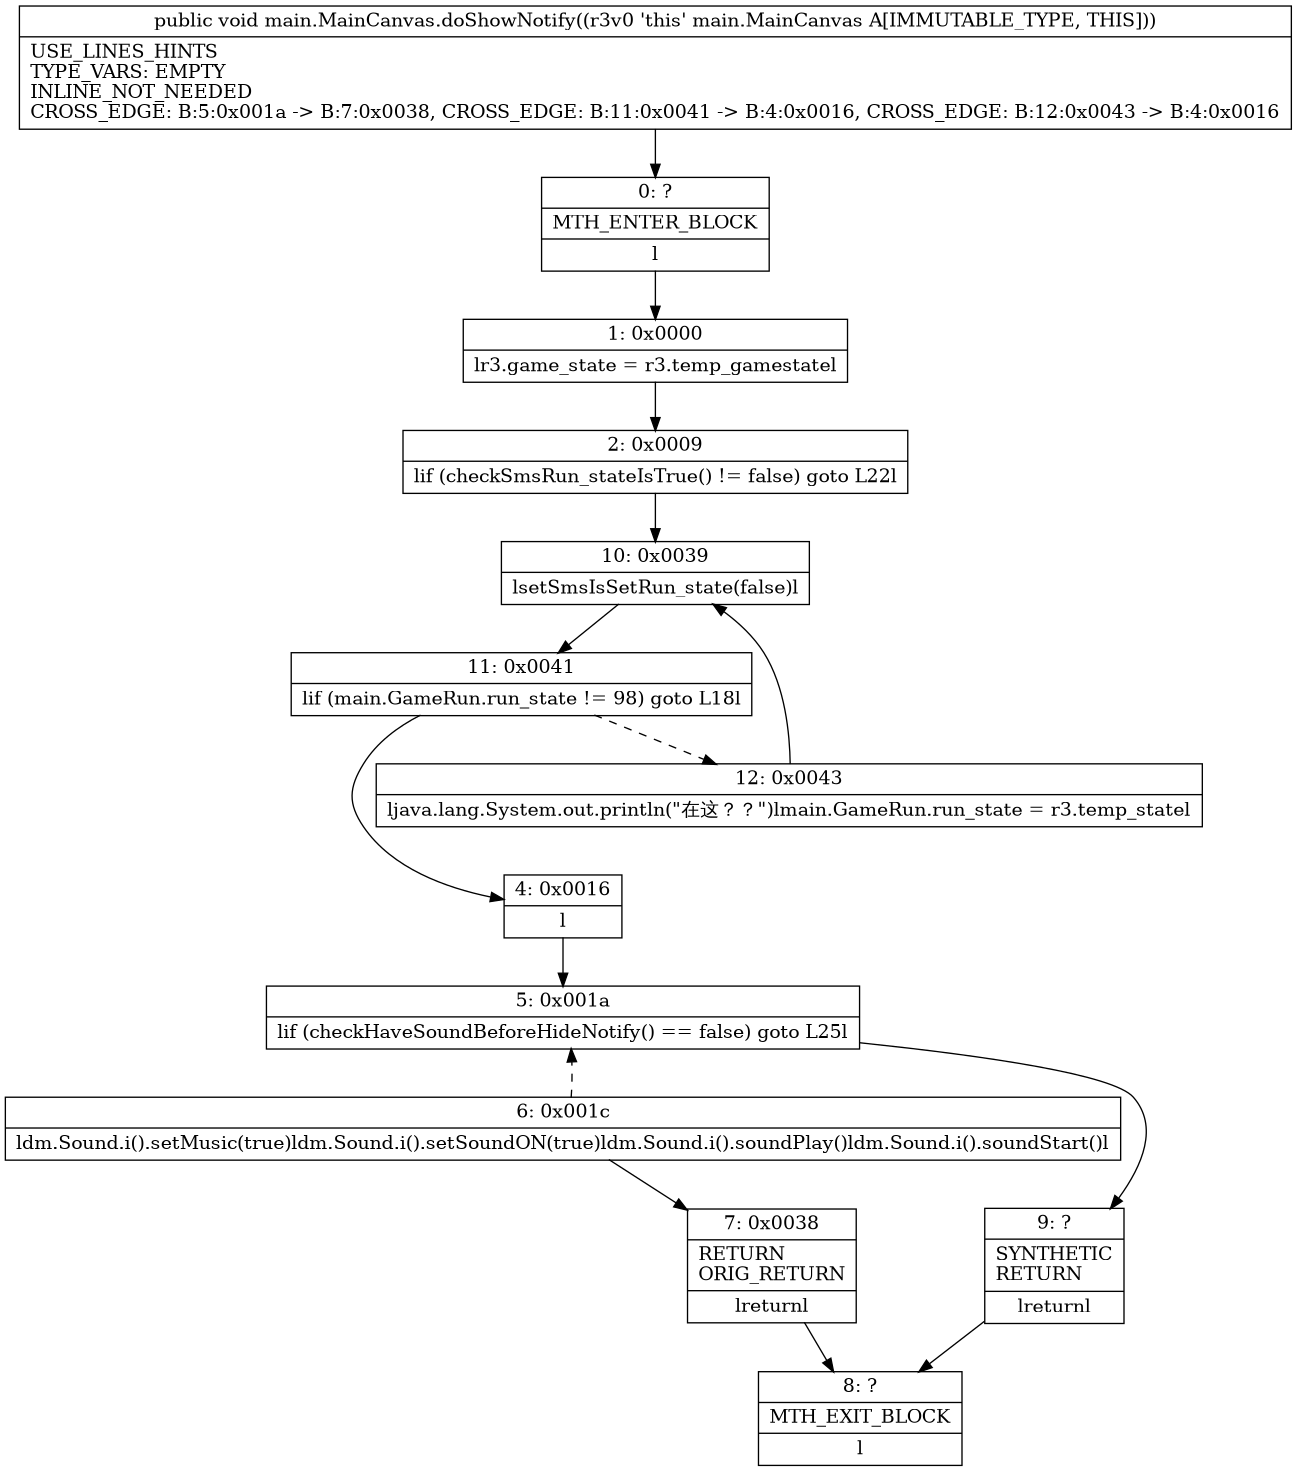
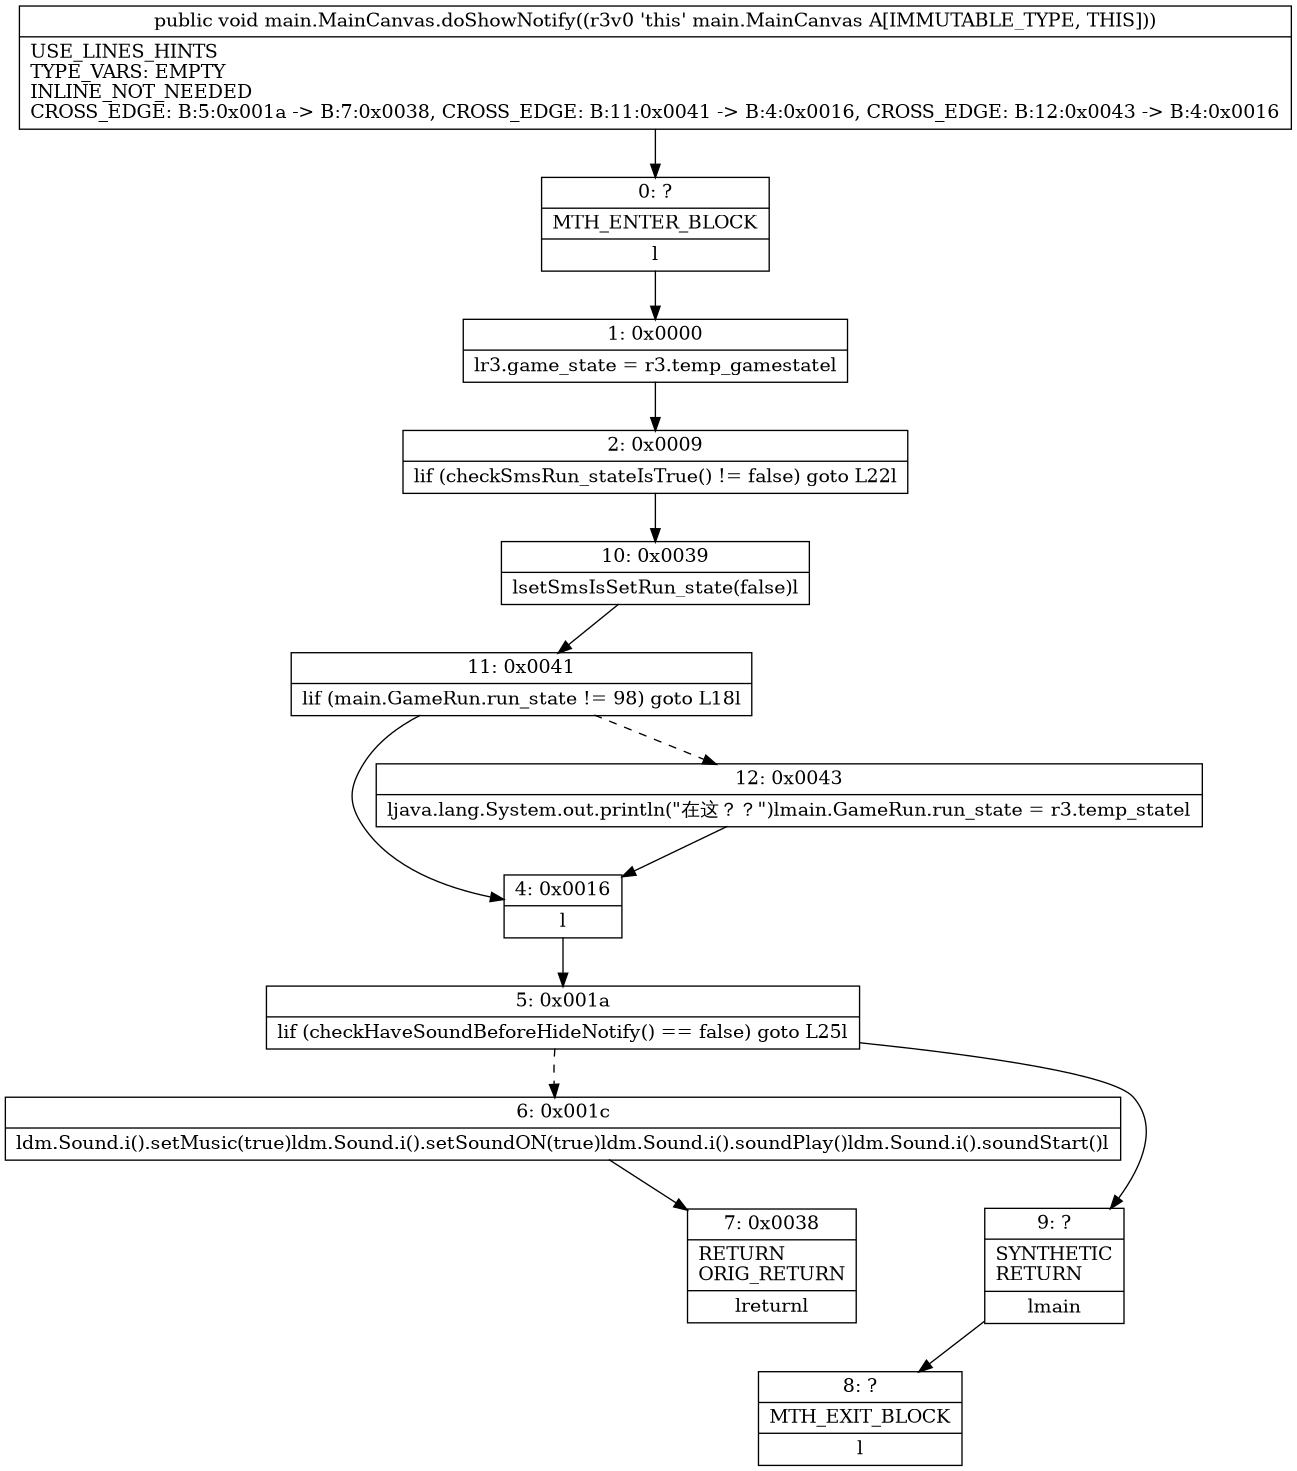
(776, 679) -> (681, 849)
(572, 1080) -> (554, 1066)
(1054, 1307) -> (1054, 1307)
(816, 1341) -> none
